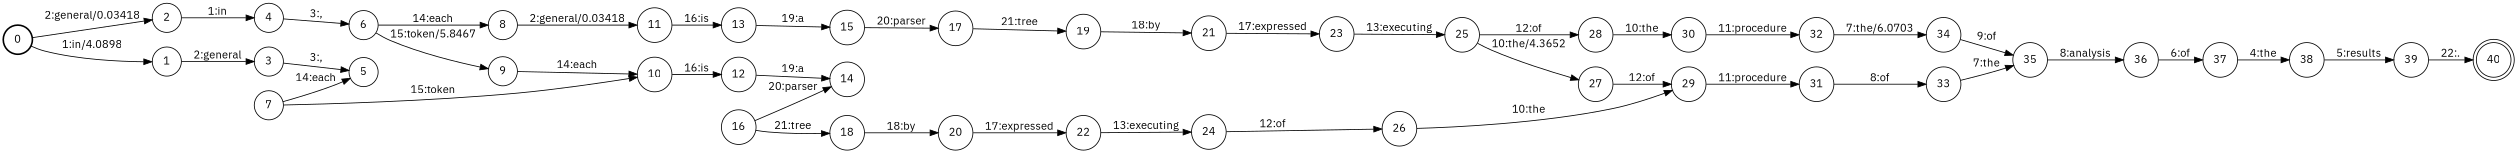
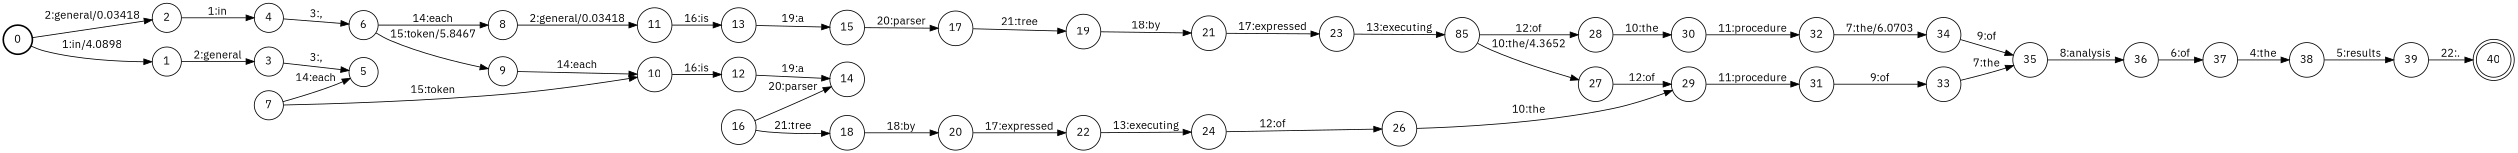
(1462, 35) -> (1462, 35)
(1880, 78) -> (1880, 78)
